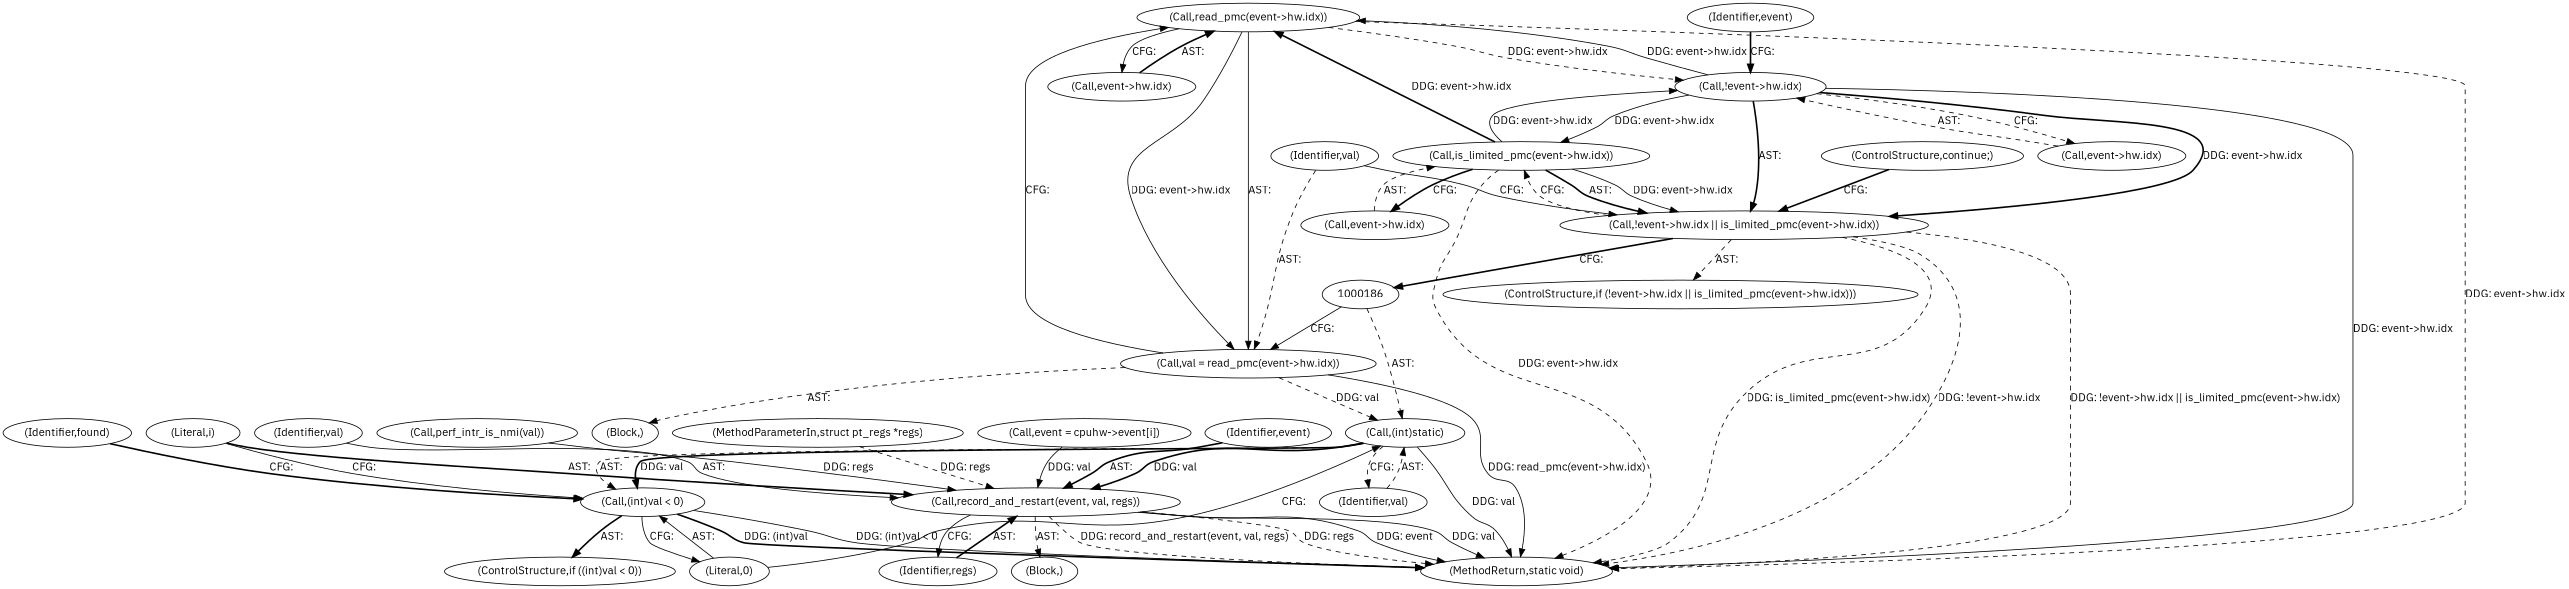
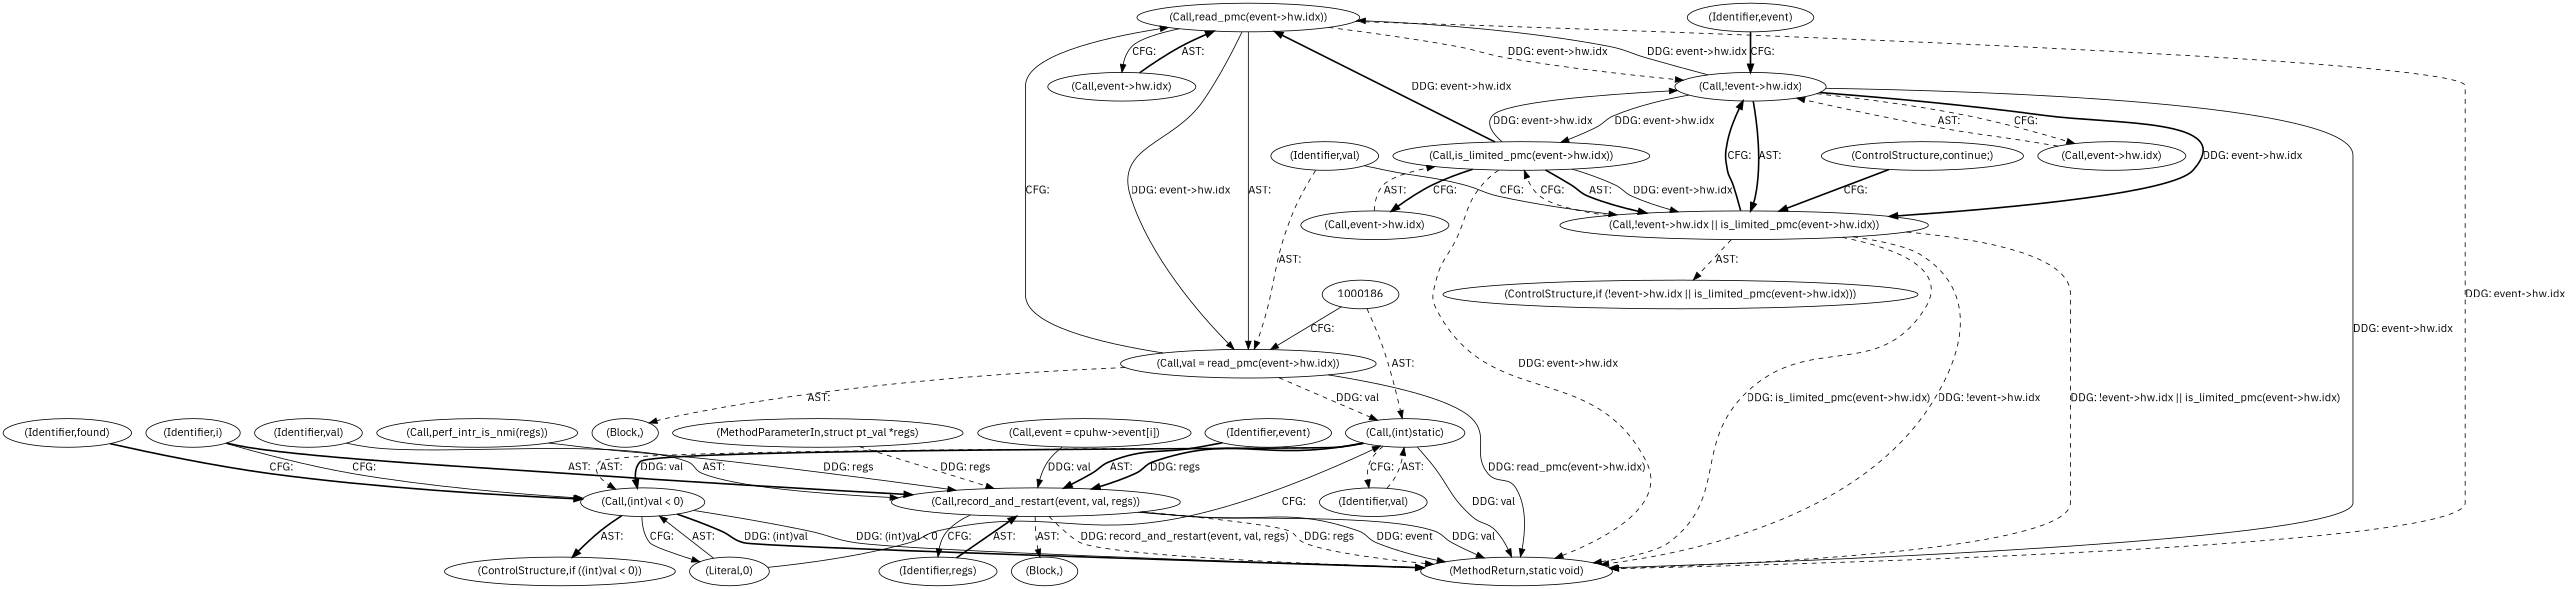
(1538, 262) -> (1726, 160)
(193, 433) -> (193, 433)
(477, 433) -> (477, 433)
(818, 433) -> (818, 433)
(1176, 468) -> (1176, 468)
